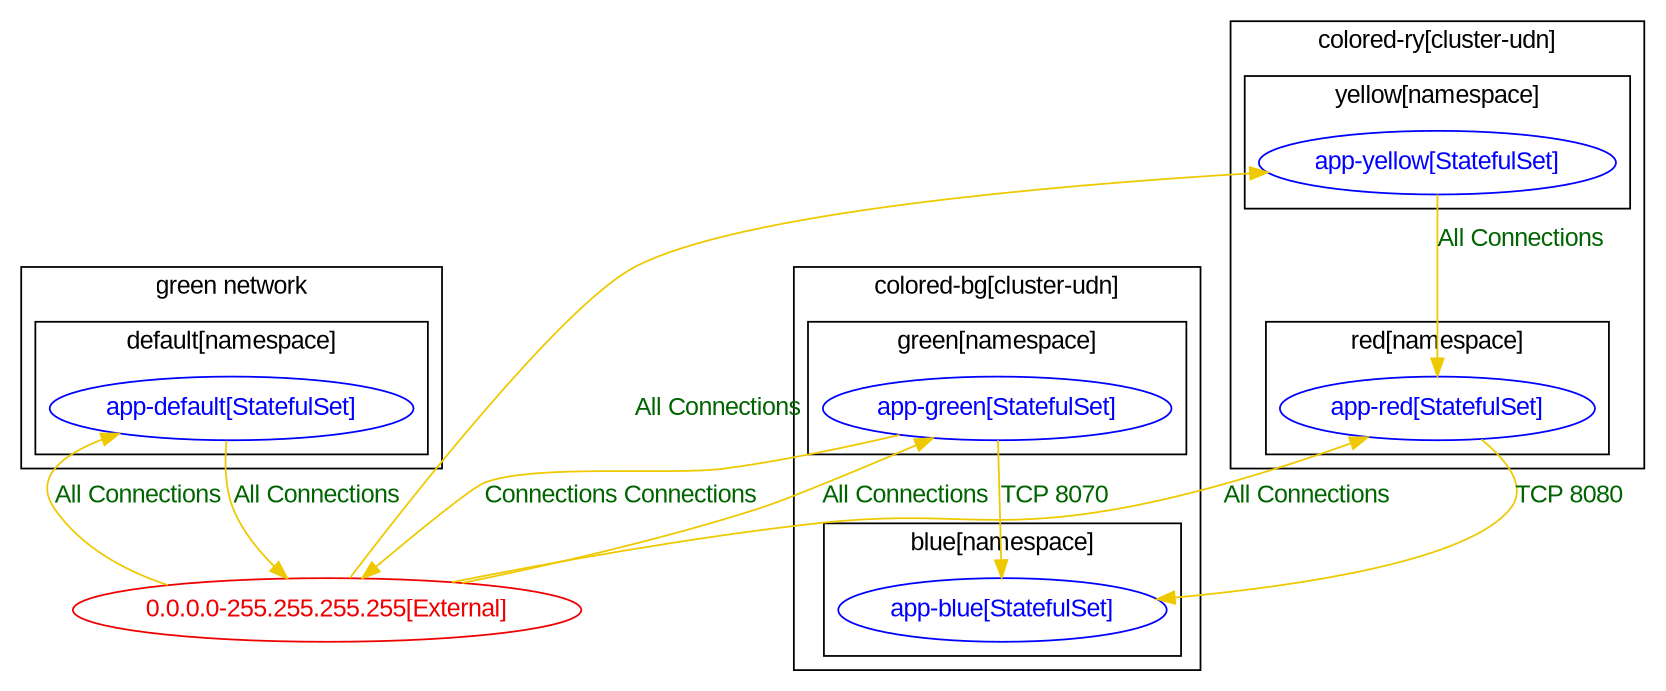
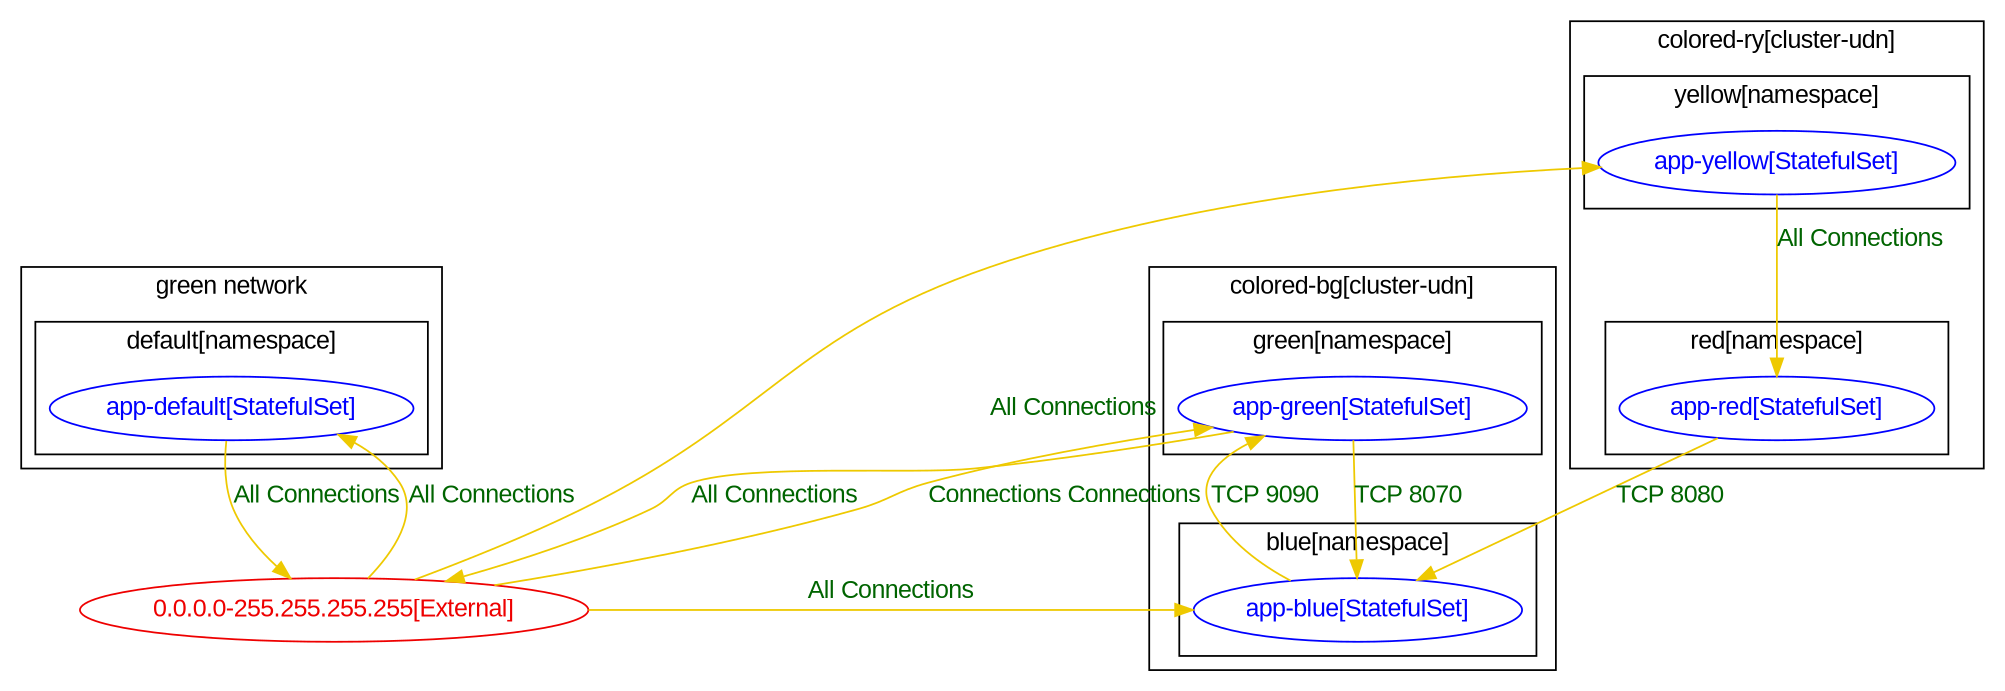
(621, 496) -> (774, 496)
(905, 496) -> (1064, 496)
none -> (1212, 511)
(812, 524) -> (882, 610)
